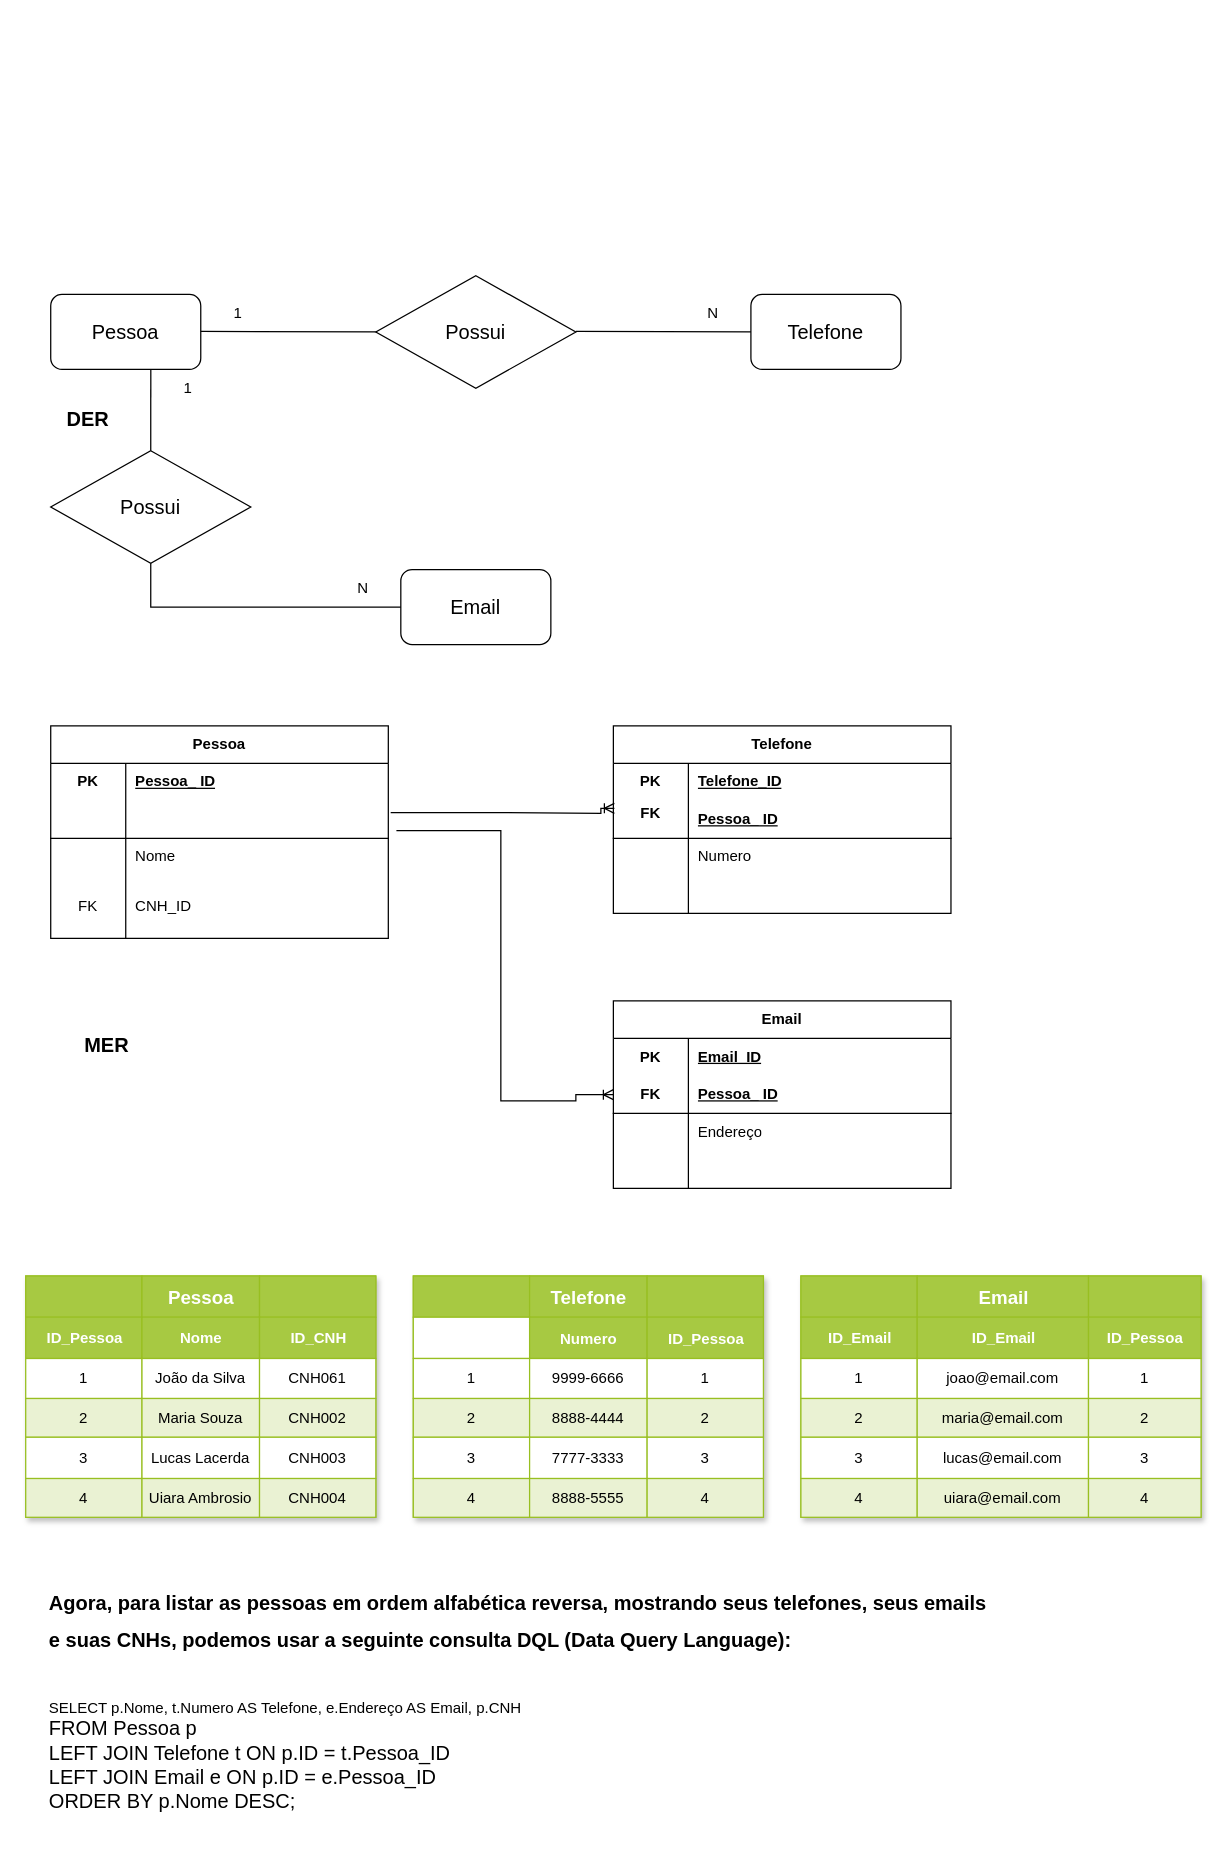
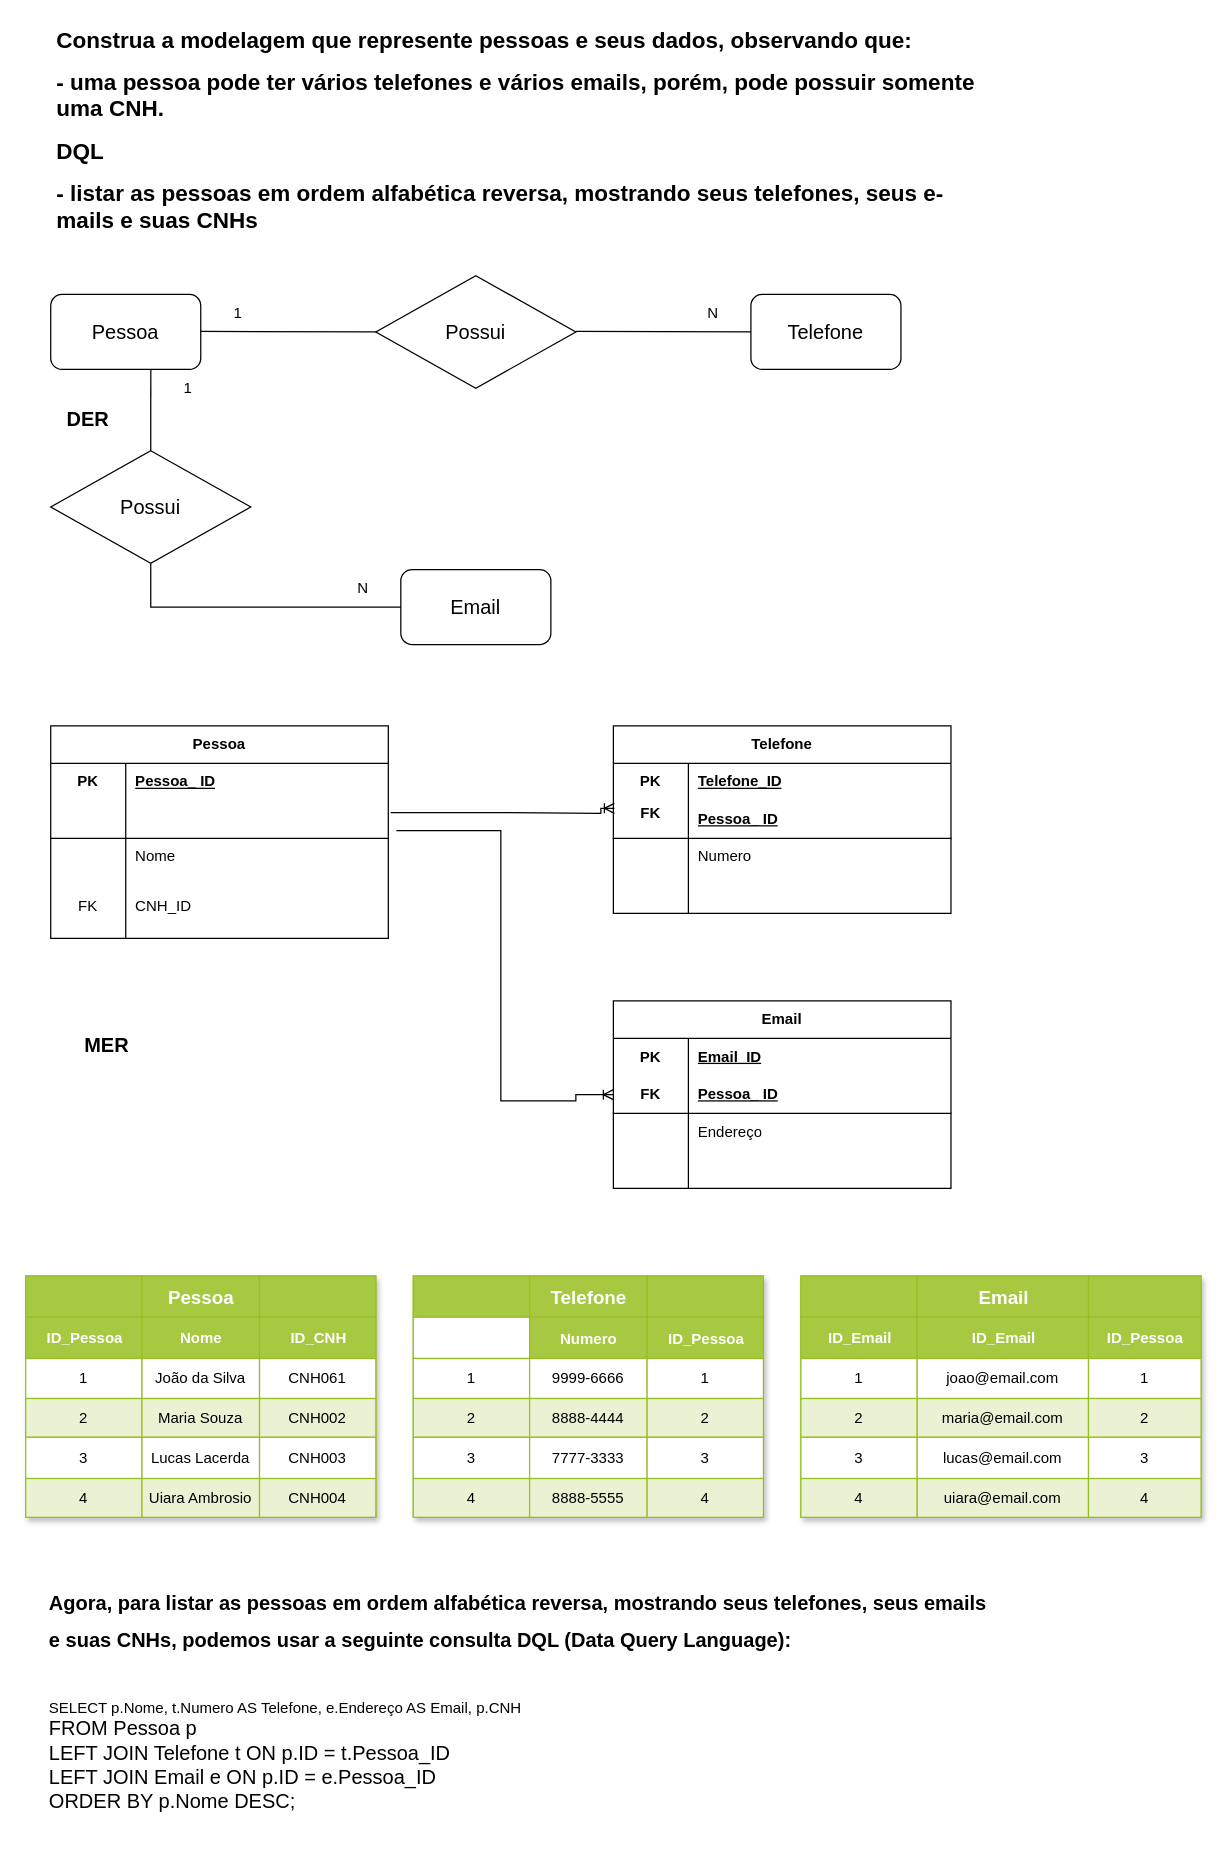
none -> (526, 151)
